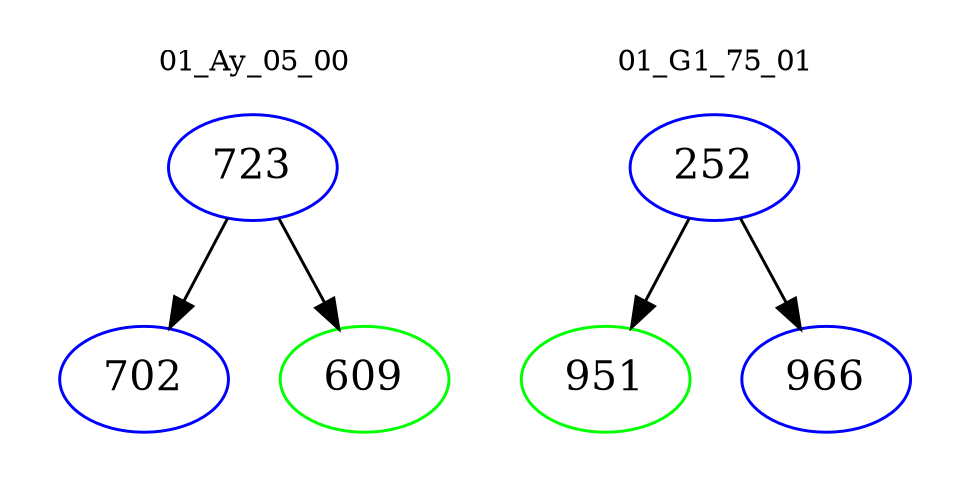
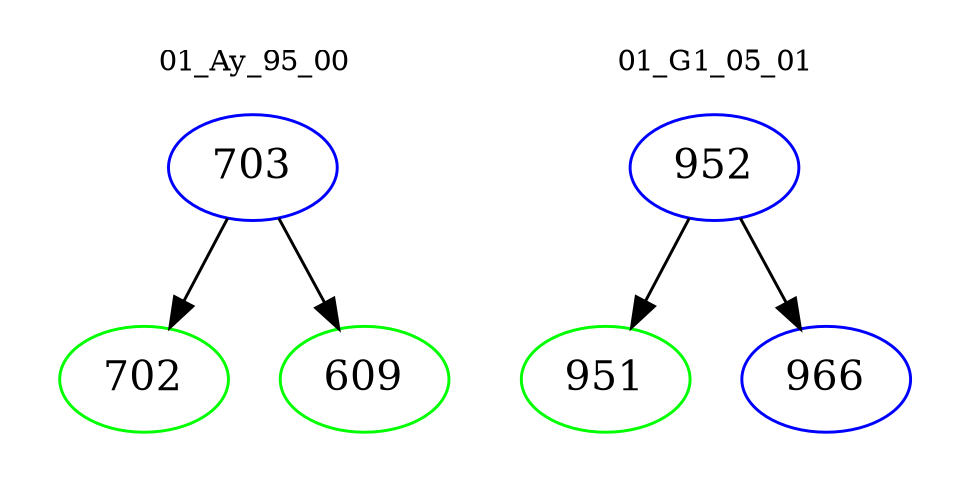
(254, 63) -> (254, 63)
(716, 63) -> (716, 63)
(253, 168) -> (253, 168)
(714, 168) -> (714, 168)
(144, 379) -> (144, 379)
